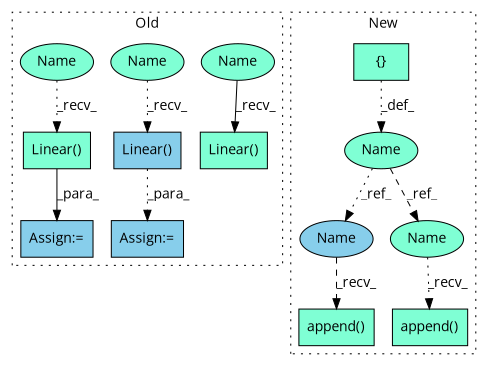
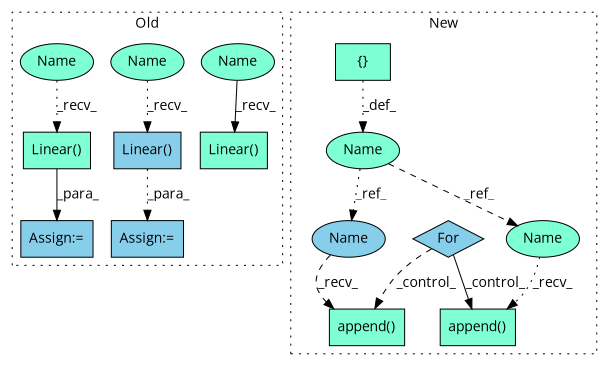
none -> (448, 239)
